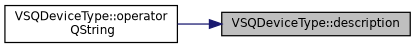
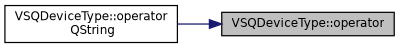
(316, 24) -> (308, 24)
